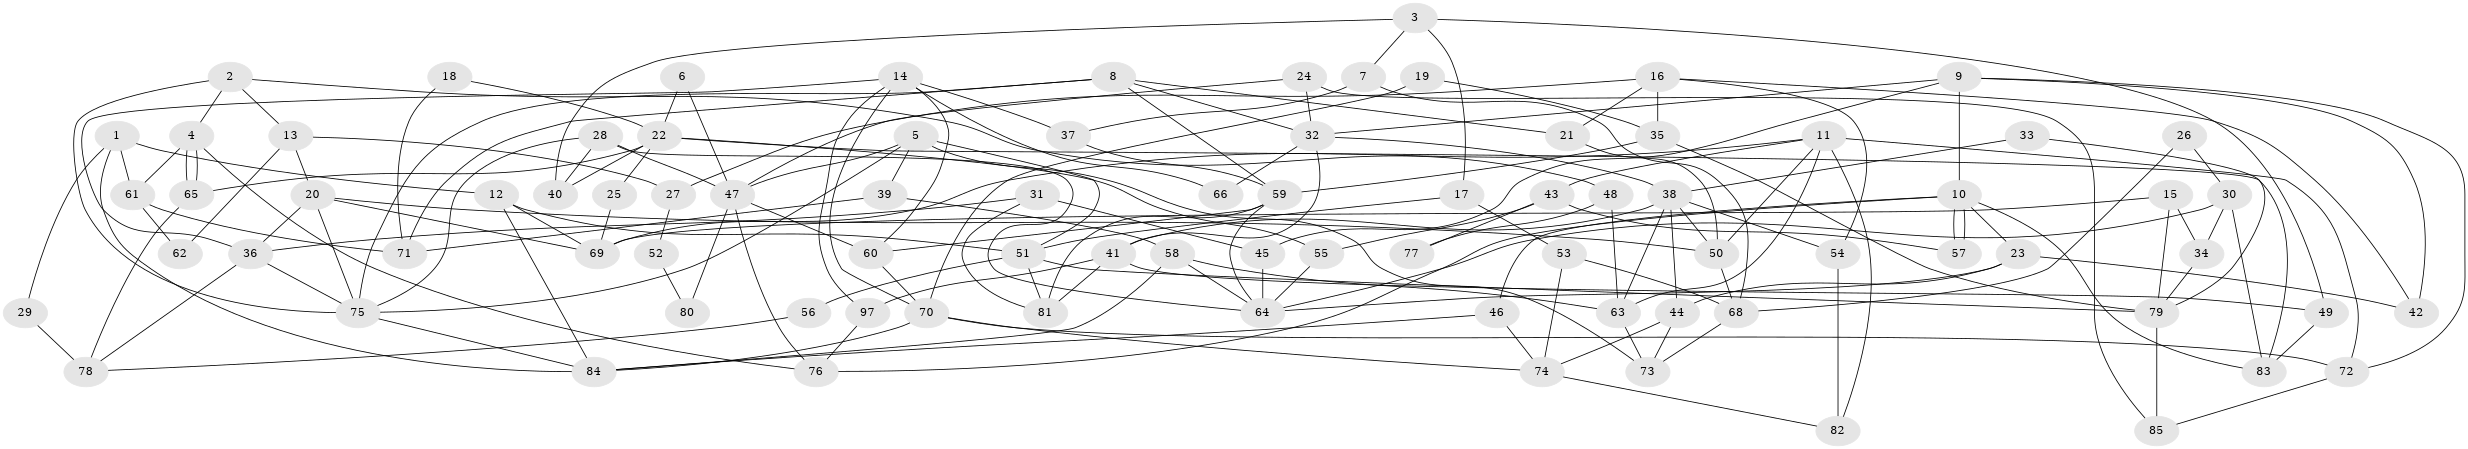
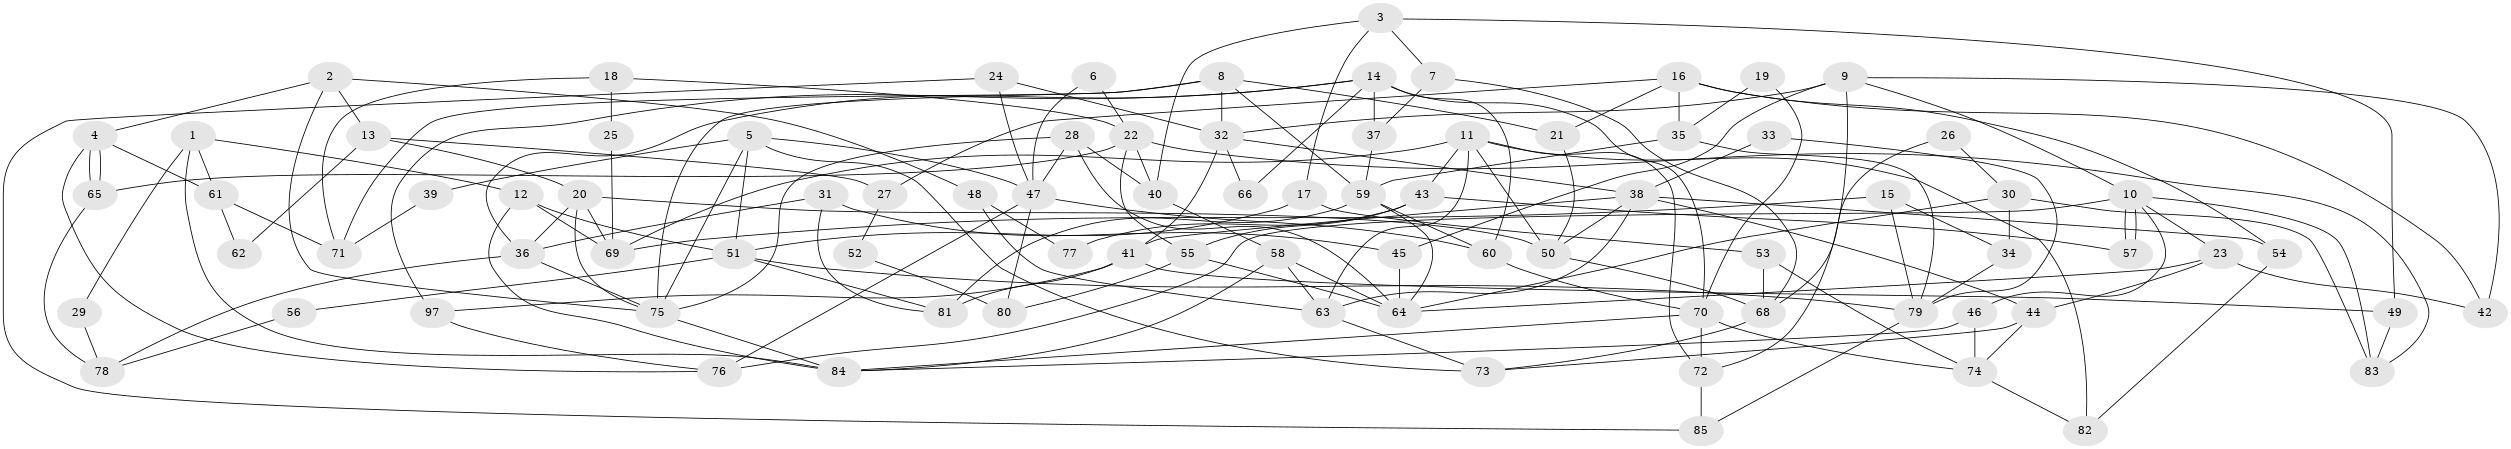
(637, 166) -> (611, 108)
(995, 211) -> (1217, 225)
none -> (1092, 290)
